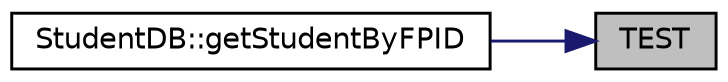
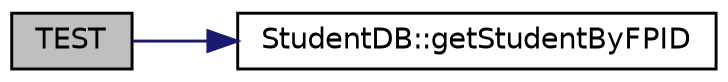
(528, 41) -> (170, 41)
